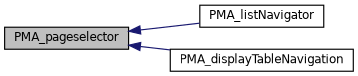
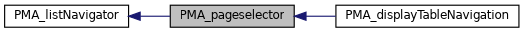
(170, 27) -> (155, 16)
